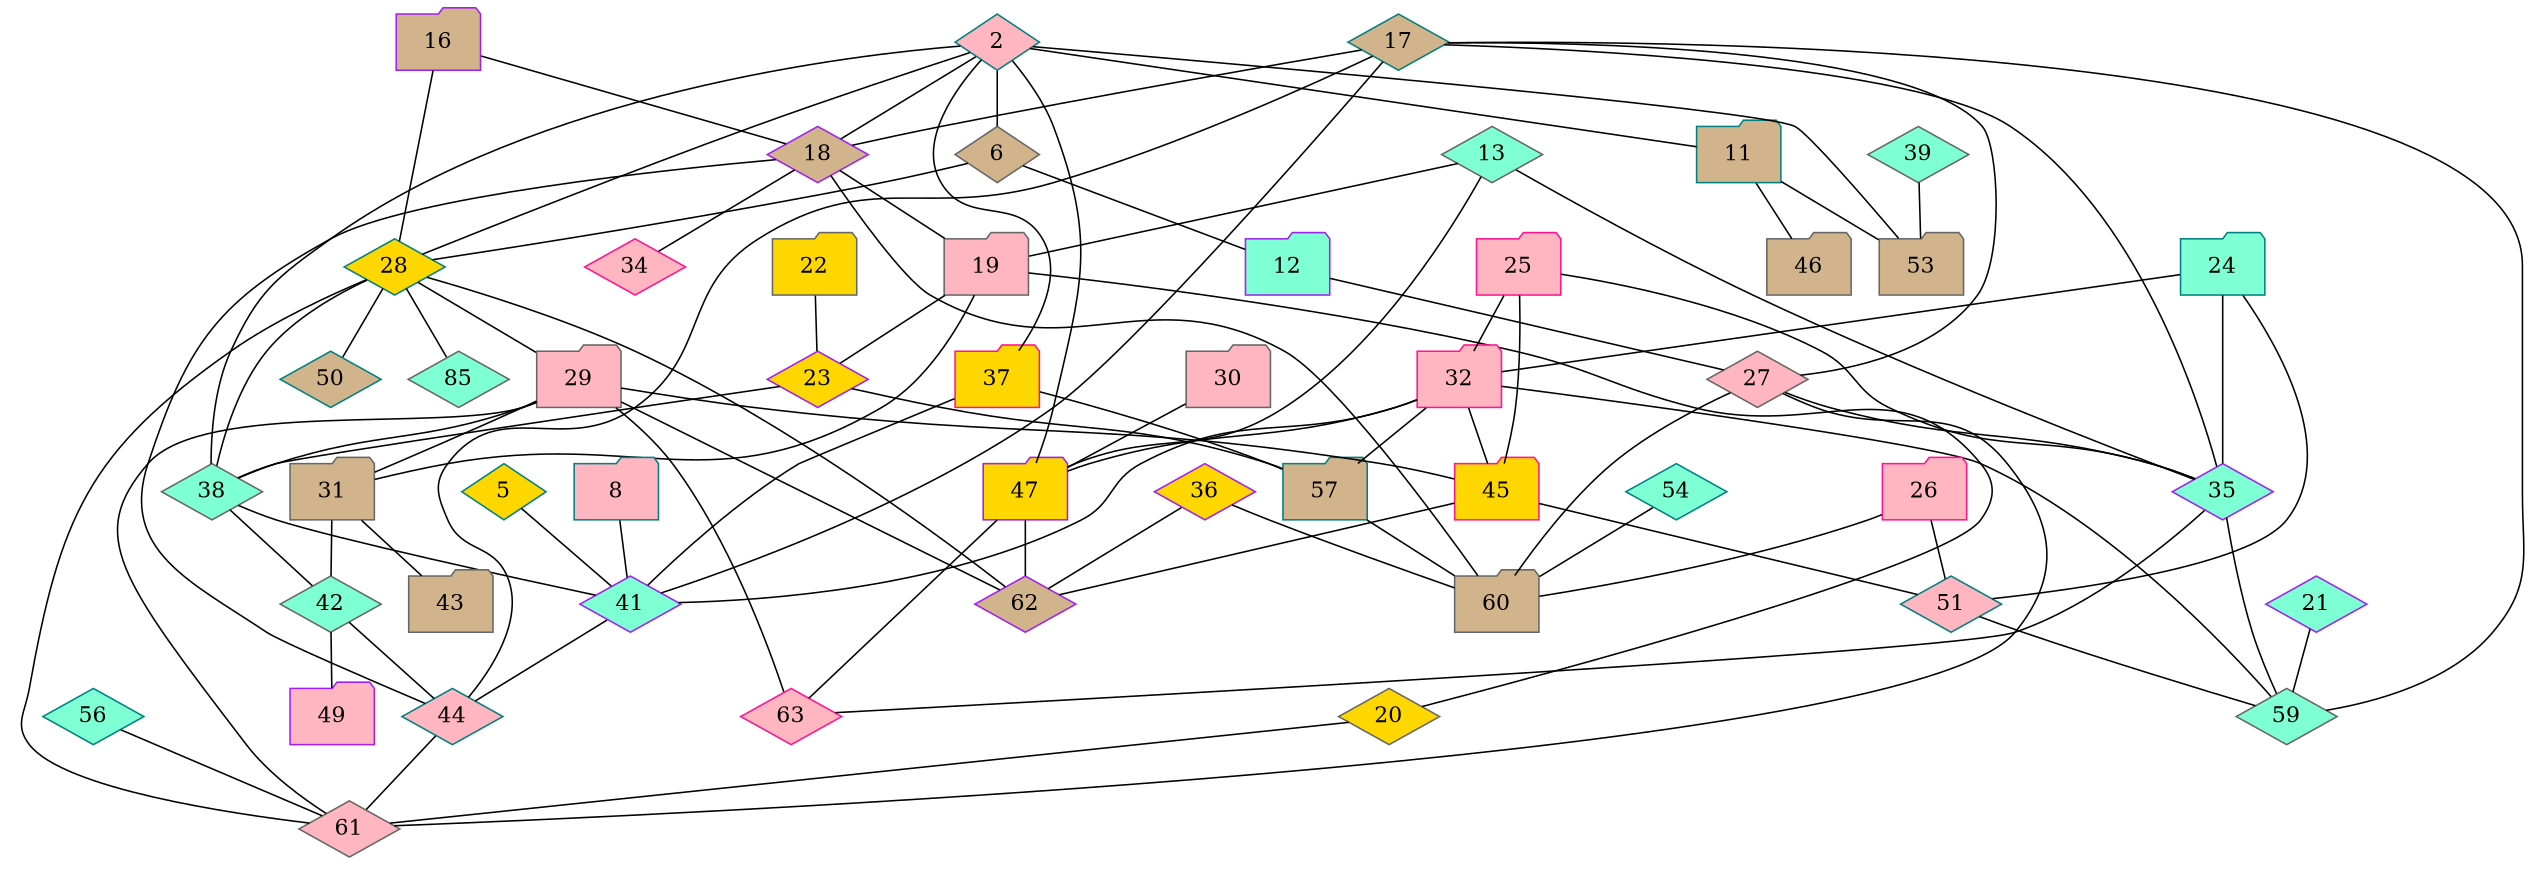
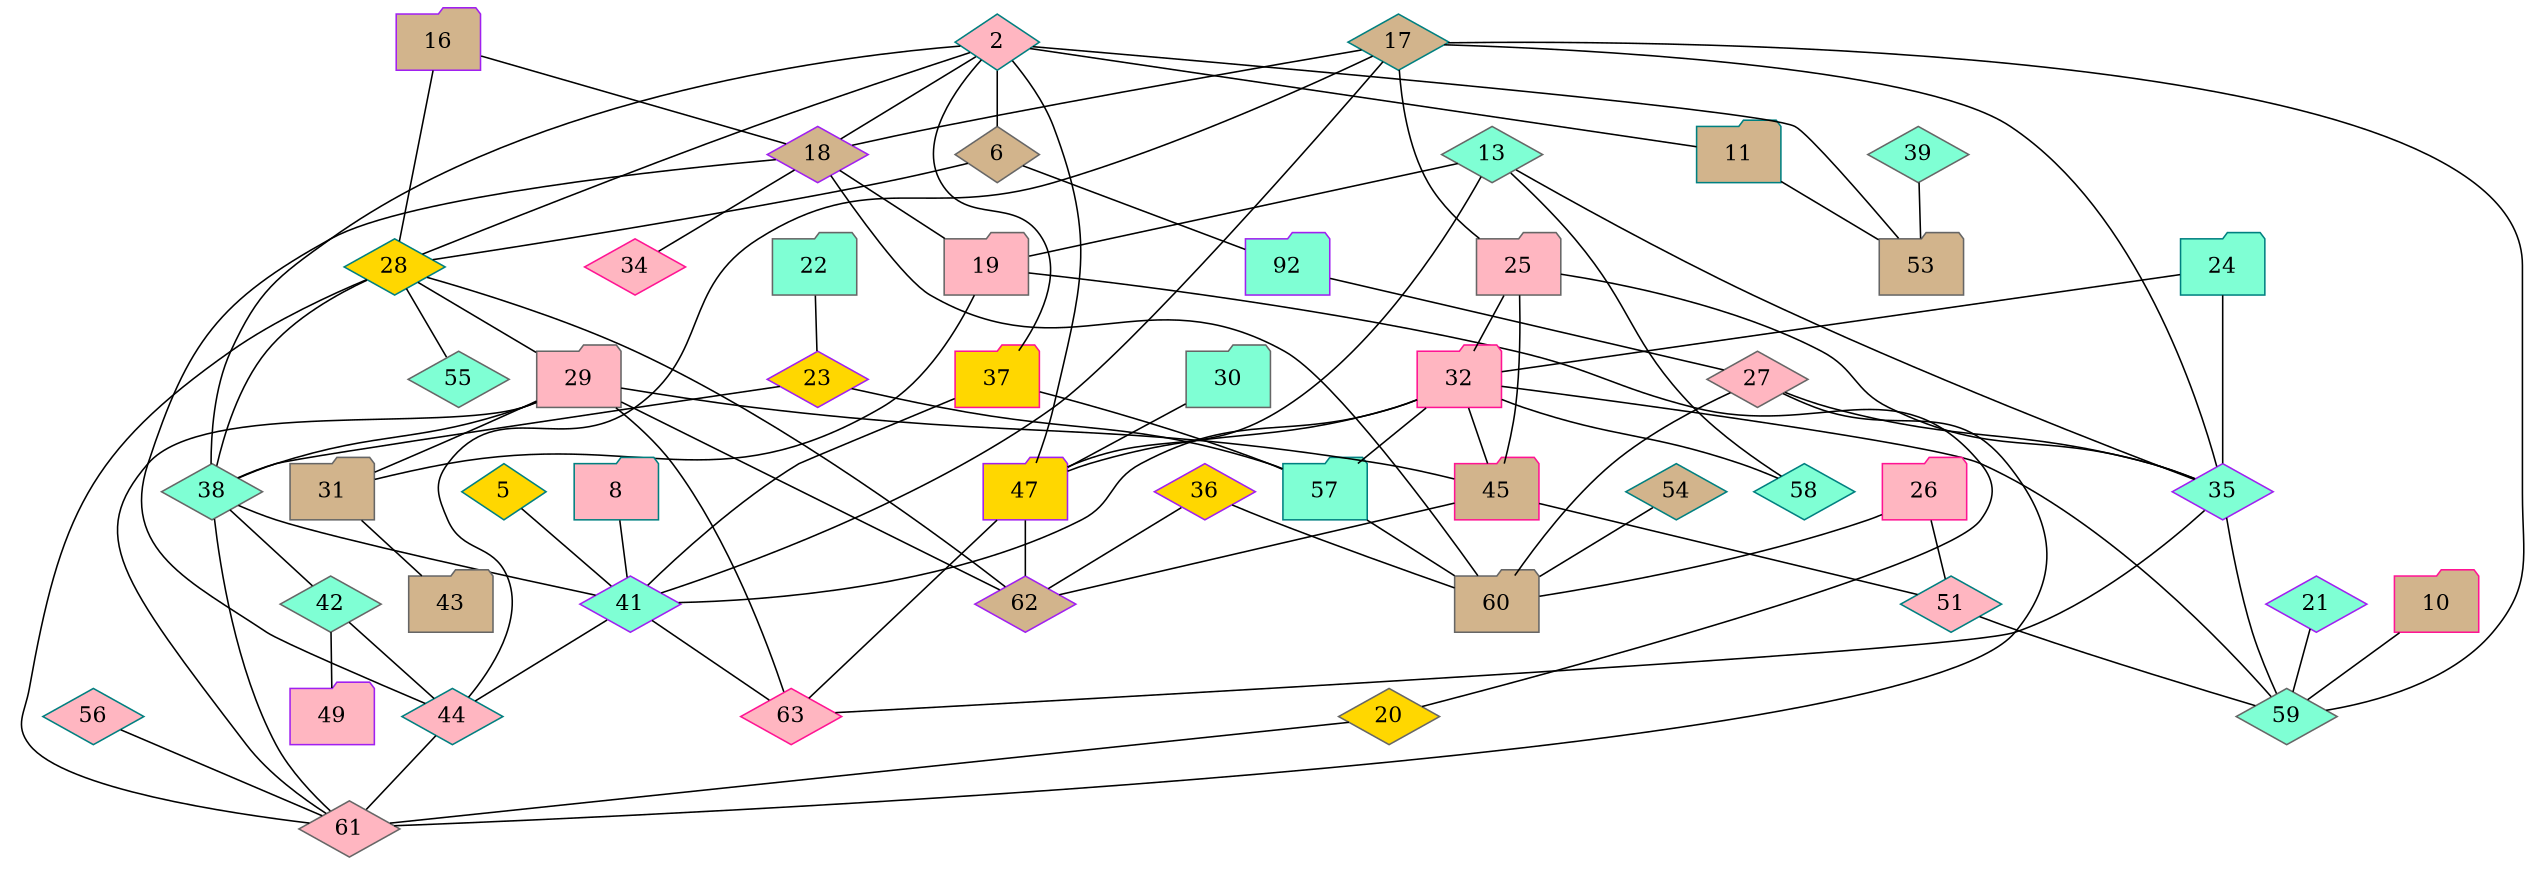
(1984, 130) -> (1418, 160)
(815, 267) -> (815, 267)
(1288, 267) -> (1288, 267)
(1519, 267) -> (1519, 267)
(1809, 267) -> none
(893, 329) -> none
(331, 379) -> none
(459, 379) -> (459, 379)
(1228, 379) -> (1228, 379)
(1325, 492) -> (1325, 492)
(1497, 492) -> (1497, 492)
(1676, 492) -> (1676, 492)
none -> (1804, 492)
(2261, 539) -> none
(331, 548) -> none
none -> (2437, 604)
none -> (711, 660)
none -> (248, 676)
(93, 717) -> (93, 717)
